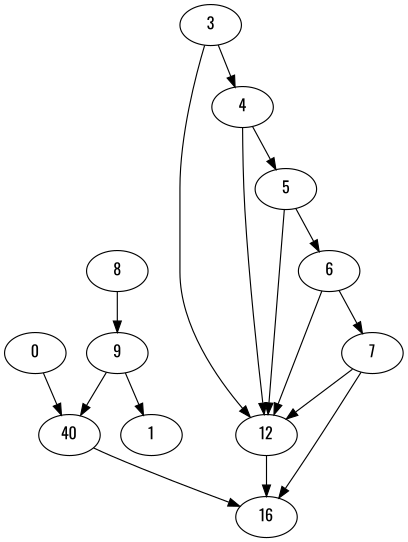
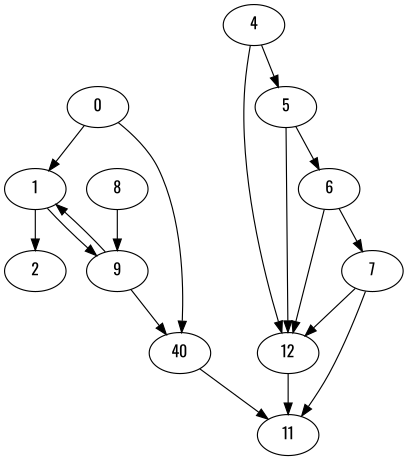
(211, 25) -> none
none -> (70, 144)
none -> (67, 229)
none -> (35, 271)
(266, 517) -> (288, 435)
